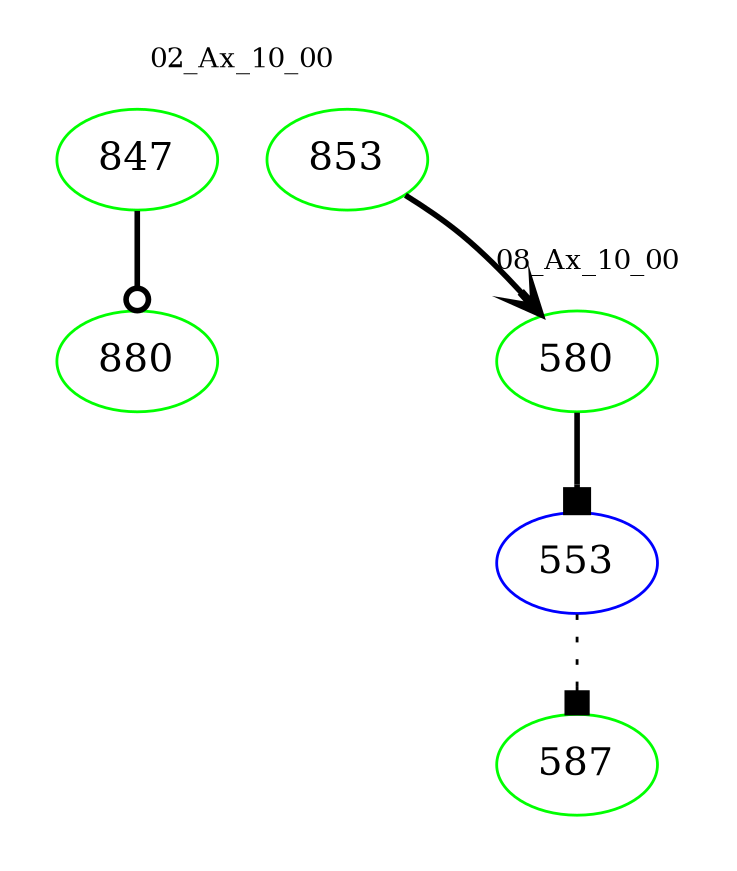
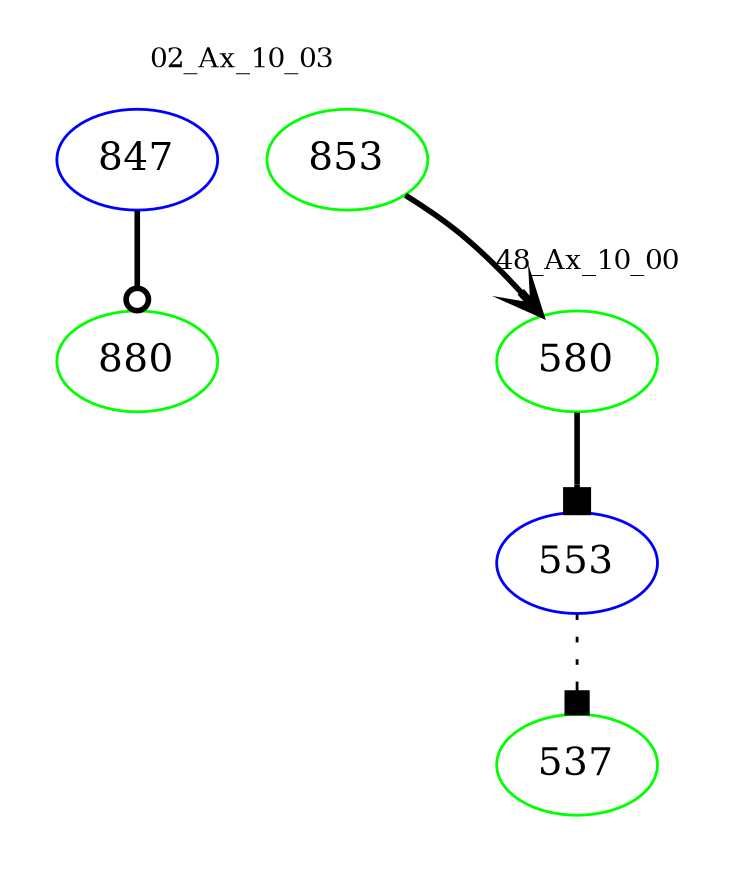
(242, 60) -> (242, 60)
(137, 160) -> (137, 160)
(588, 262) -> (588, 262)
(577, 765) -> (577, 765)
